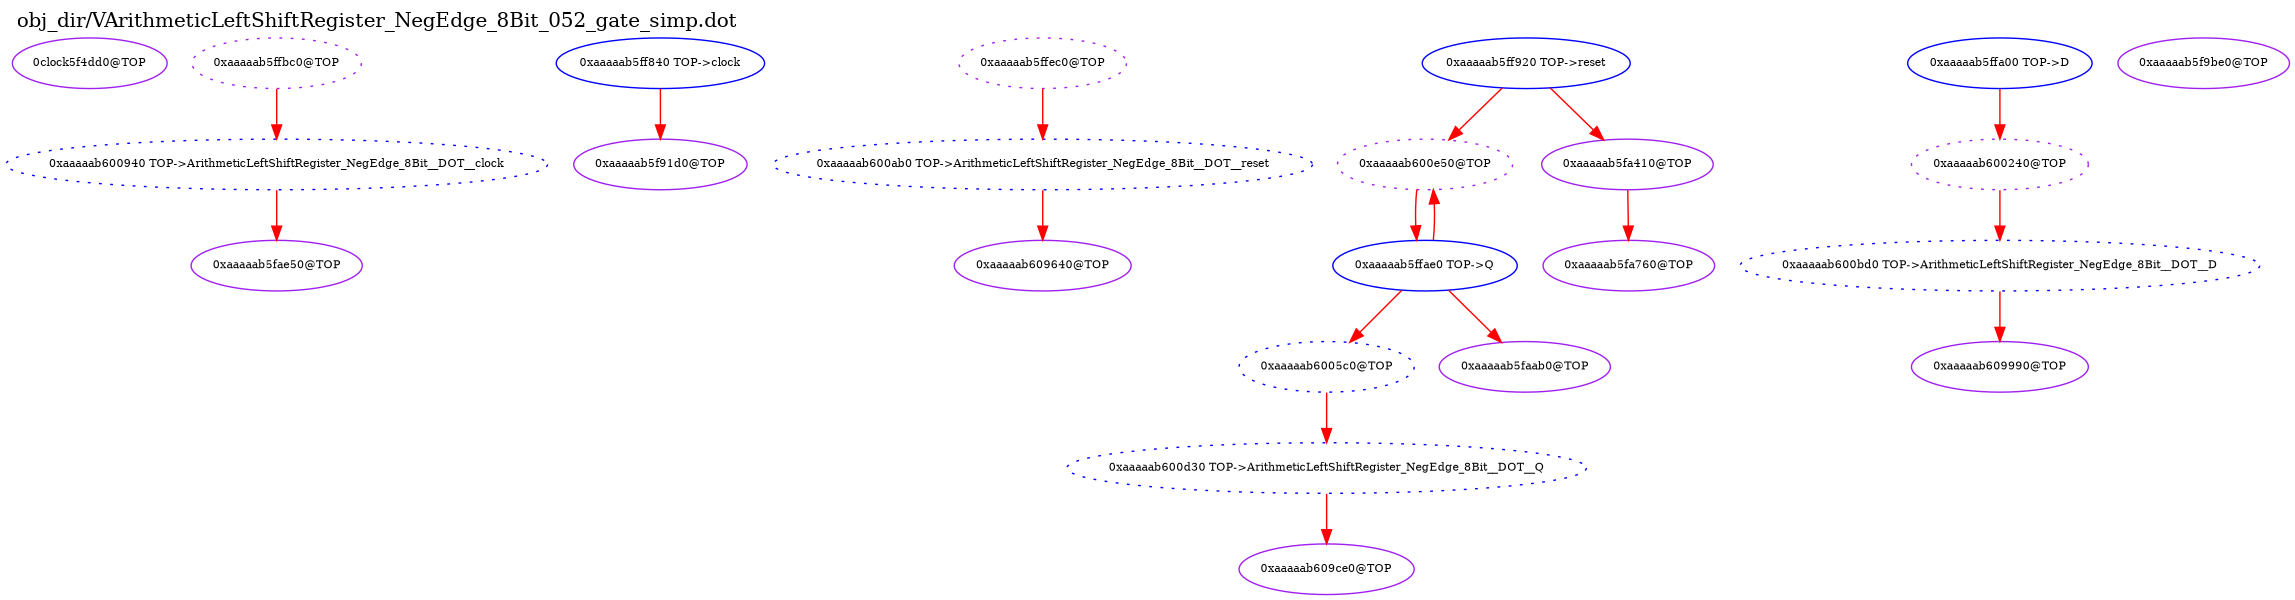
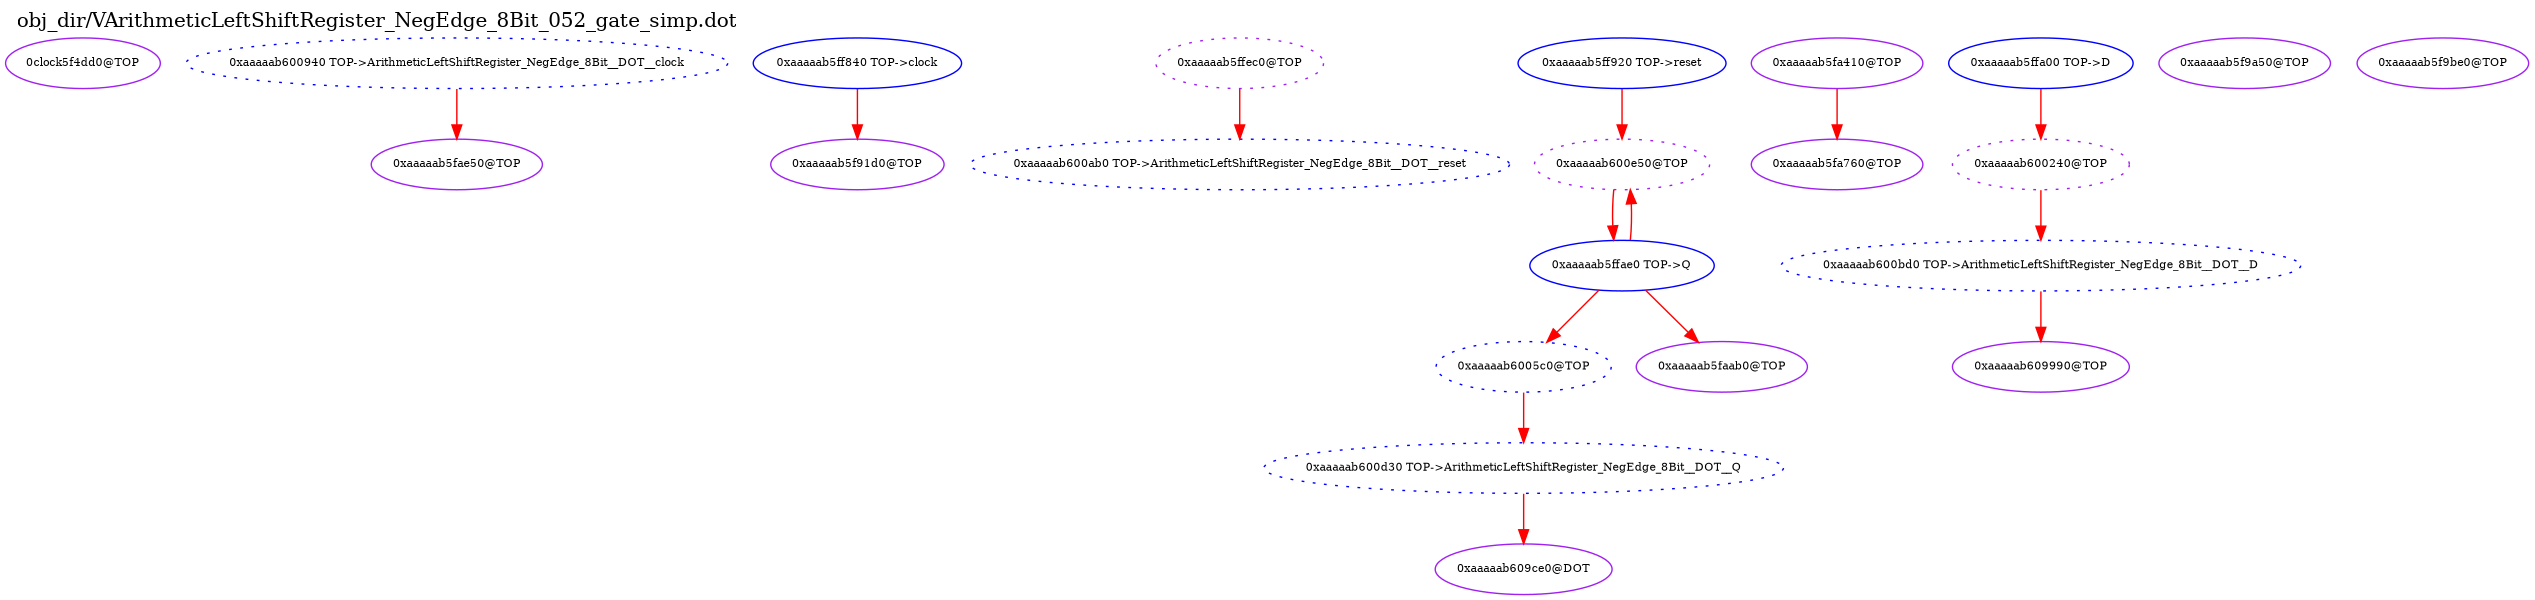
(277, 63) -> none
none -> (2245, 63)
(1572, 109) -> none
(1043, 266) -> none
(1327, 569) -> (1524, 569)
